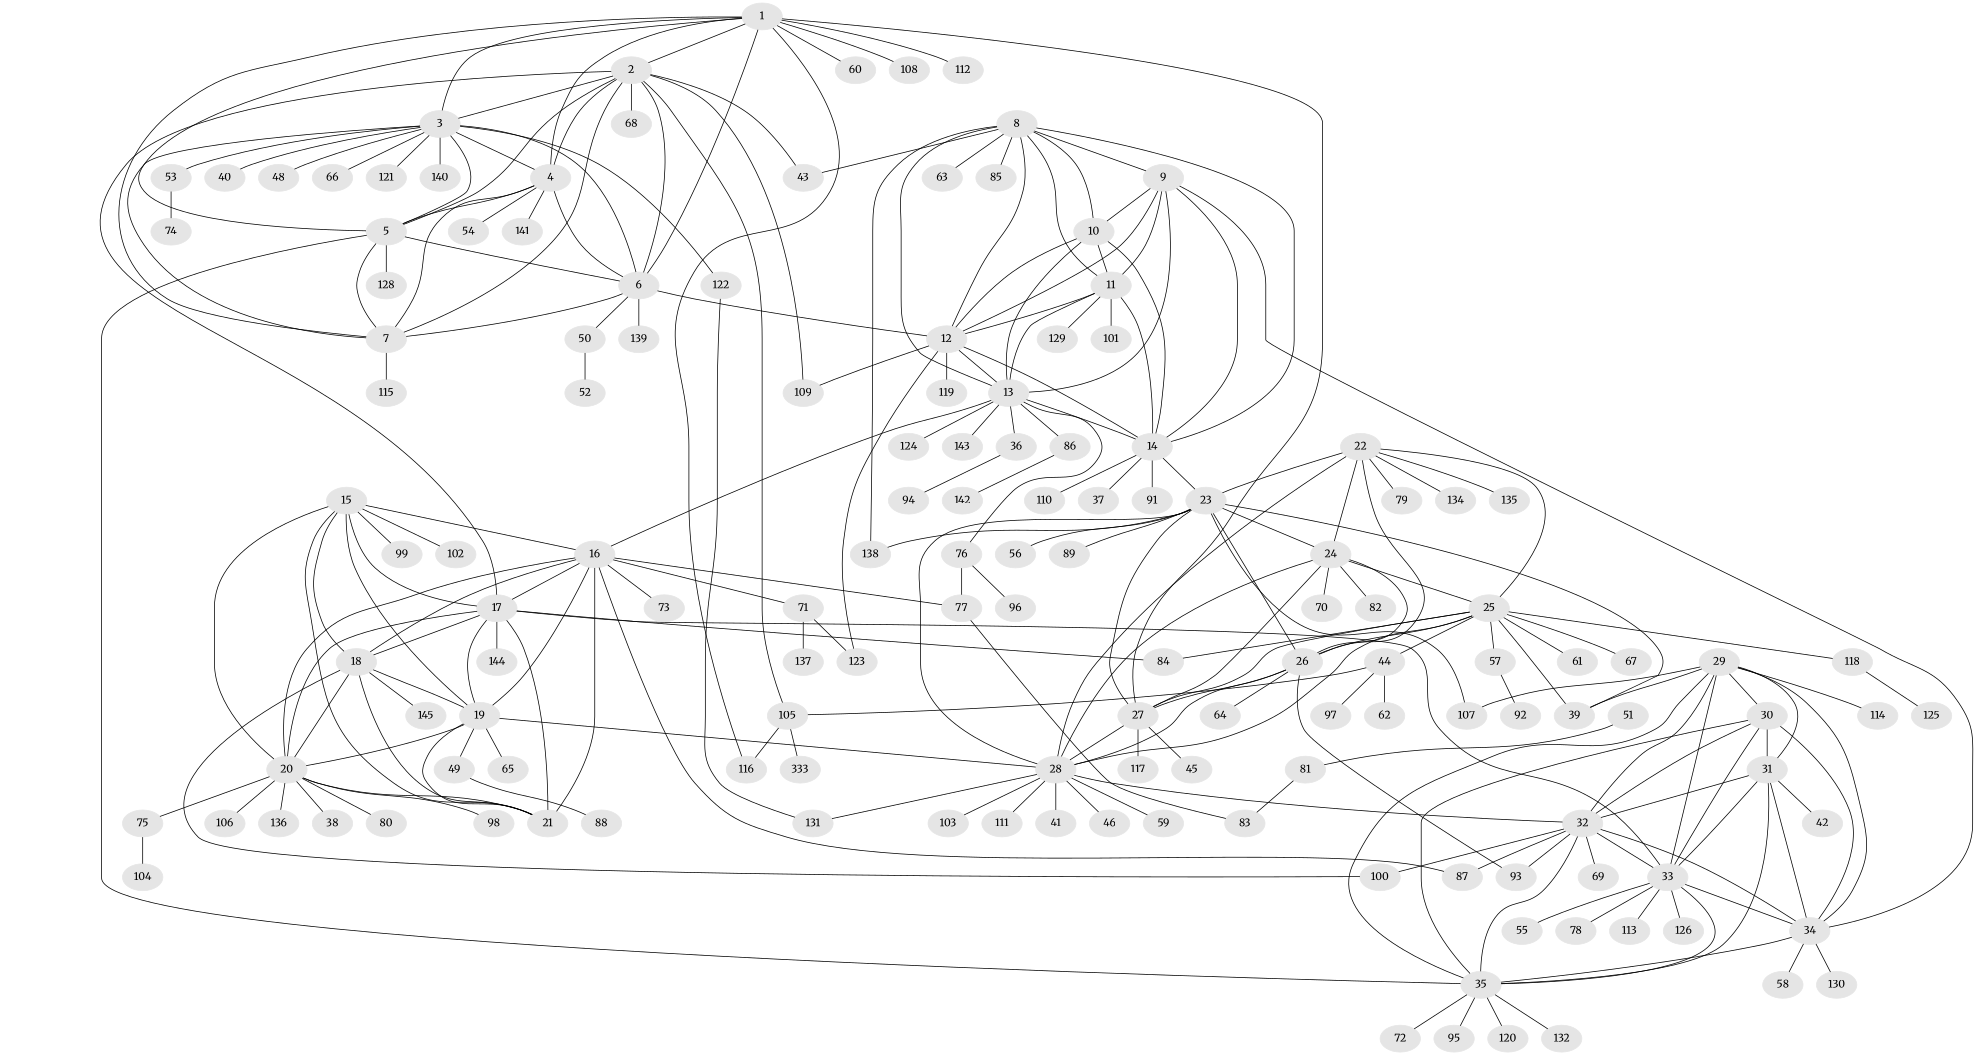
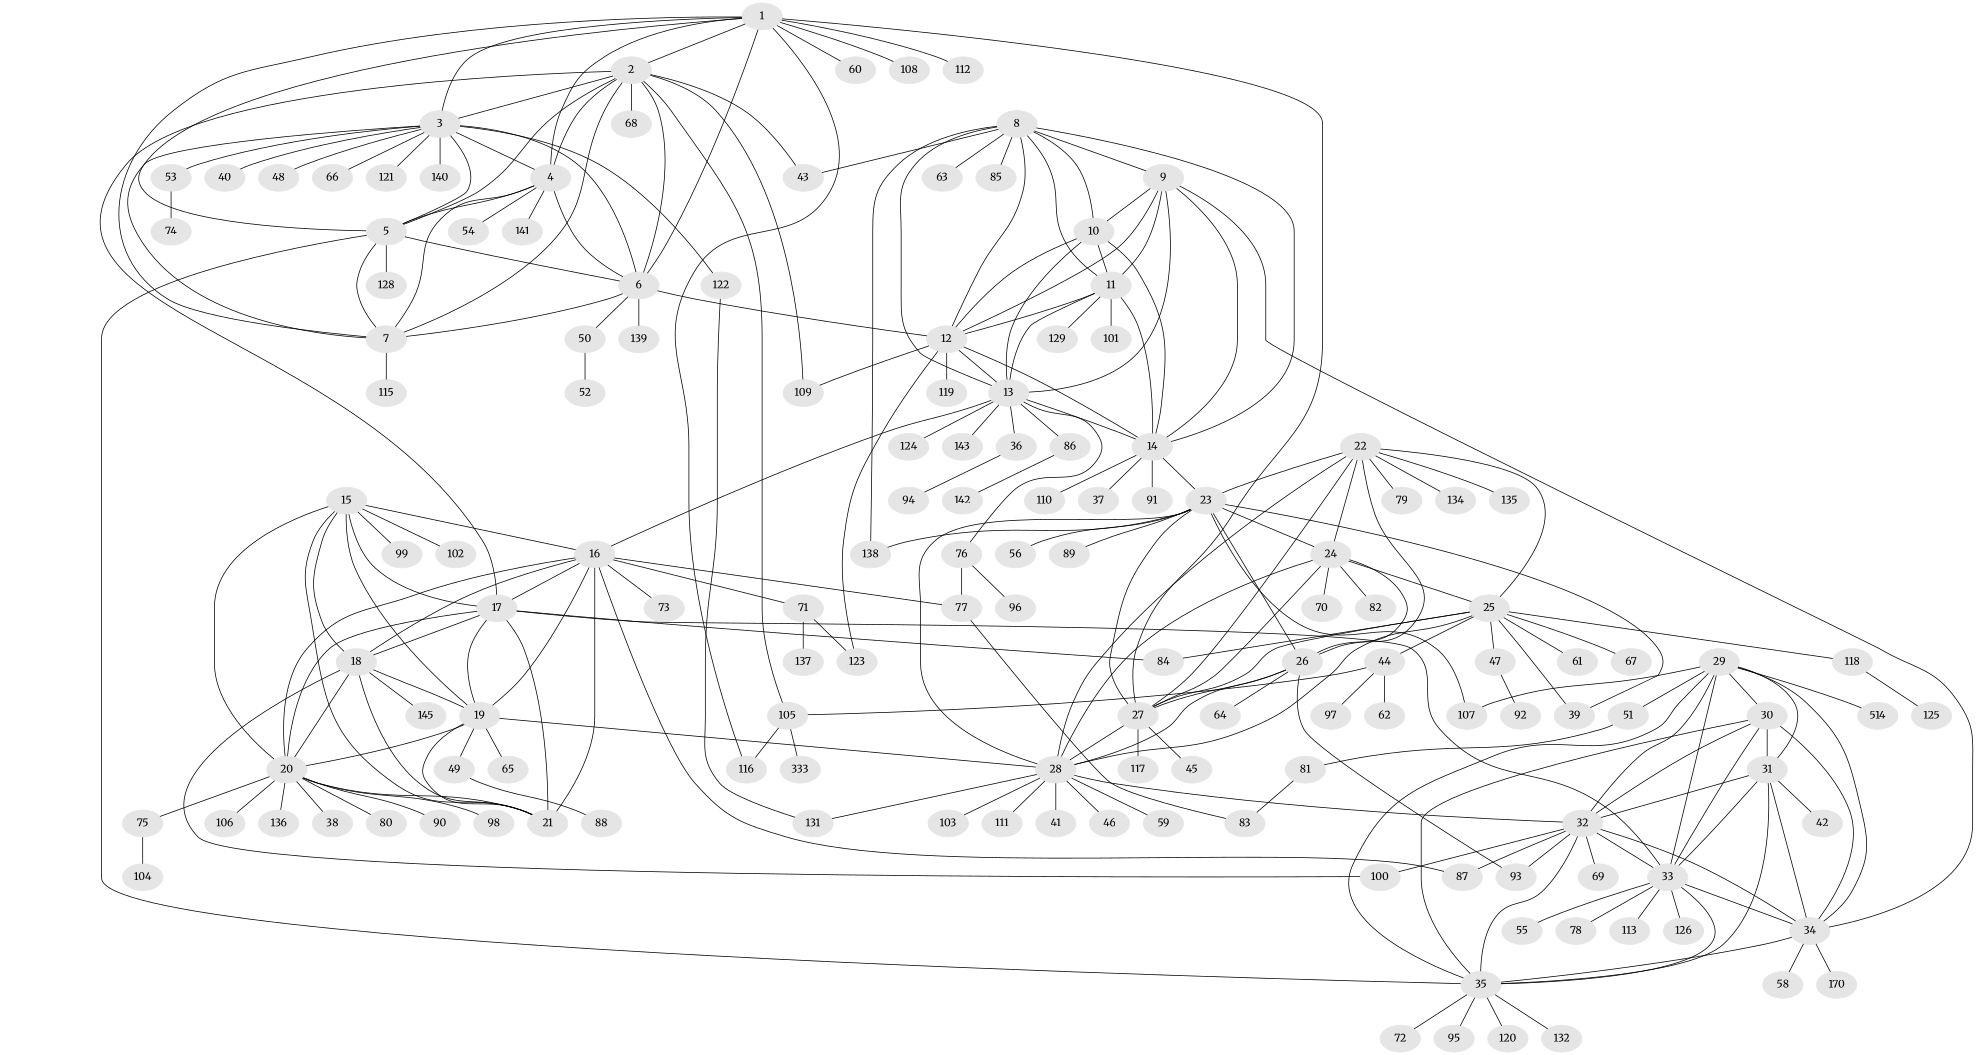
none -> (1264, 583)
(1395, 635) -> none
(497, 662) -> none
(1495, 662) -> (1495, 662)
(1646, 687) -> (1674, 689)
(1878, 716) -> (1878, 716)
none -> (440, 823)
(1837, 985) -> (1837, 985)
